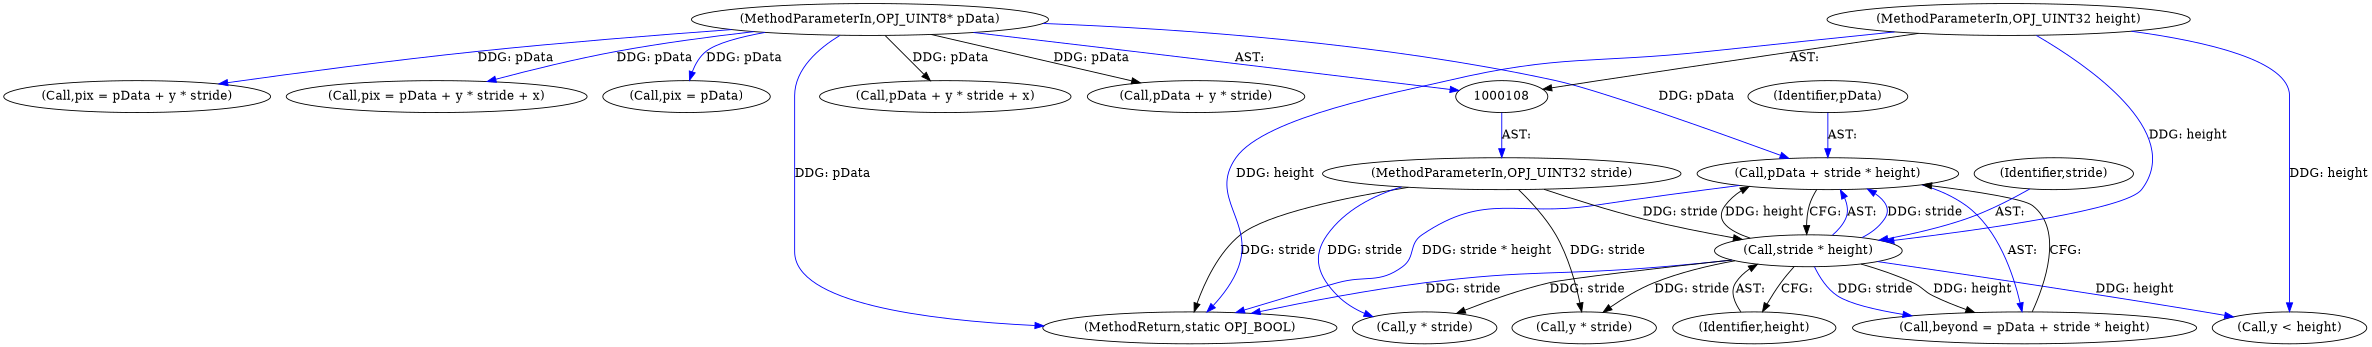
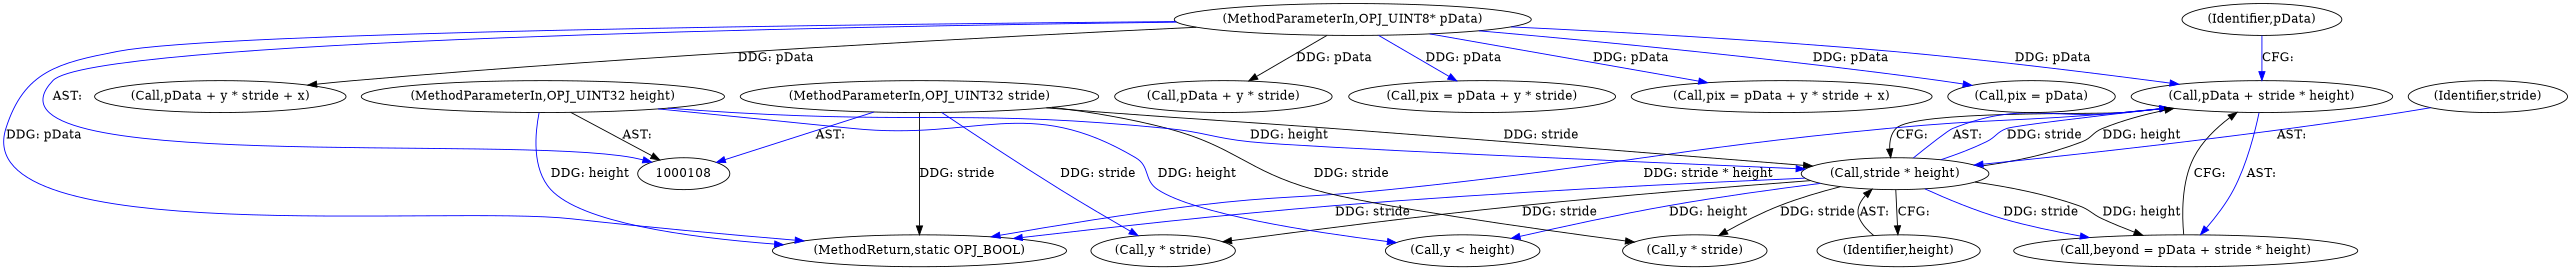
(1502, 131) -> (799, 136)
(1845, 135) -> (2280, 58)
